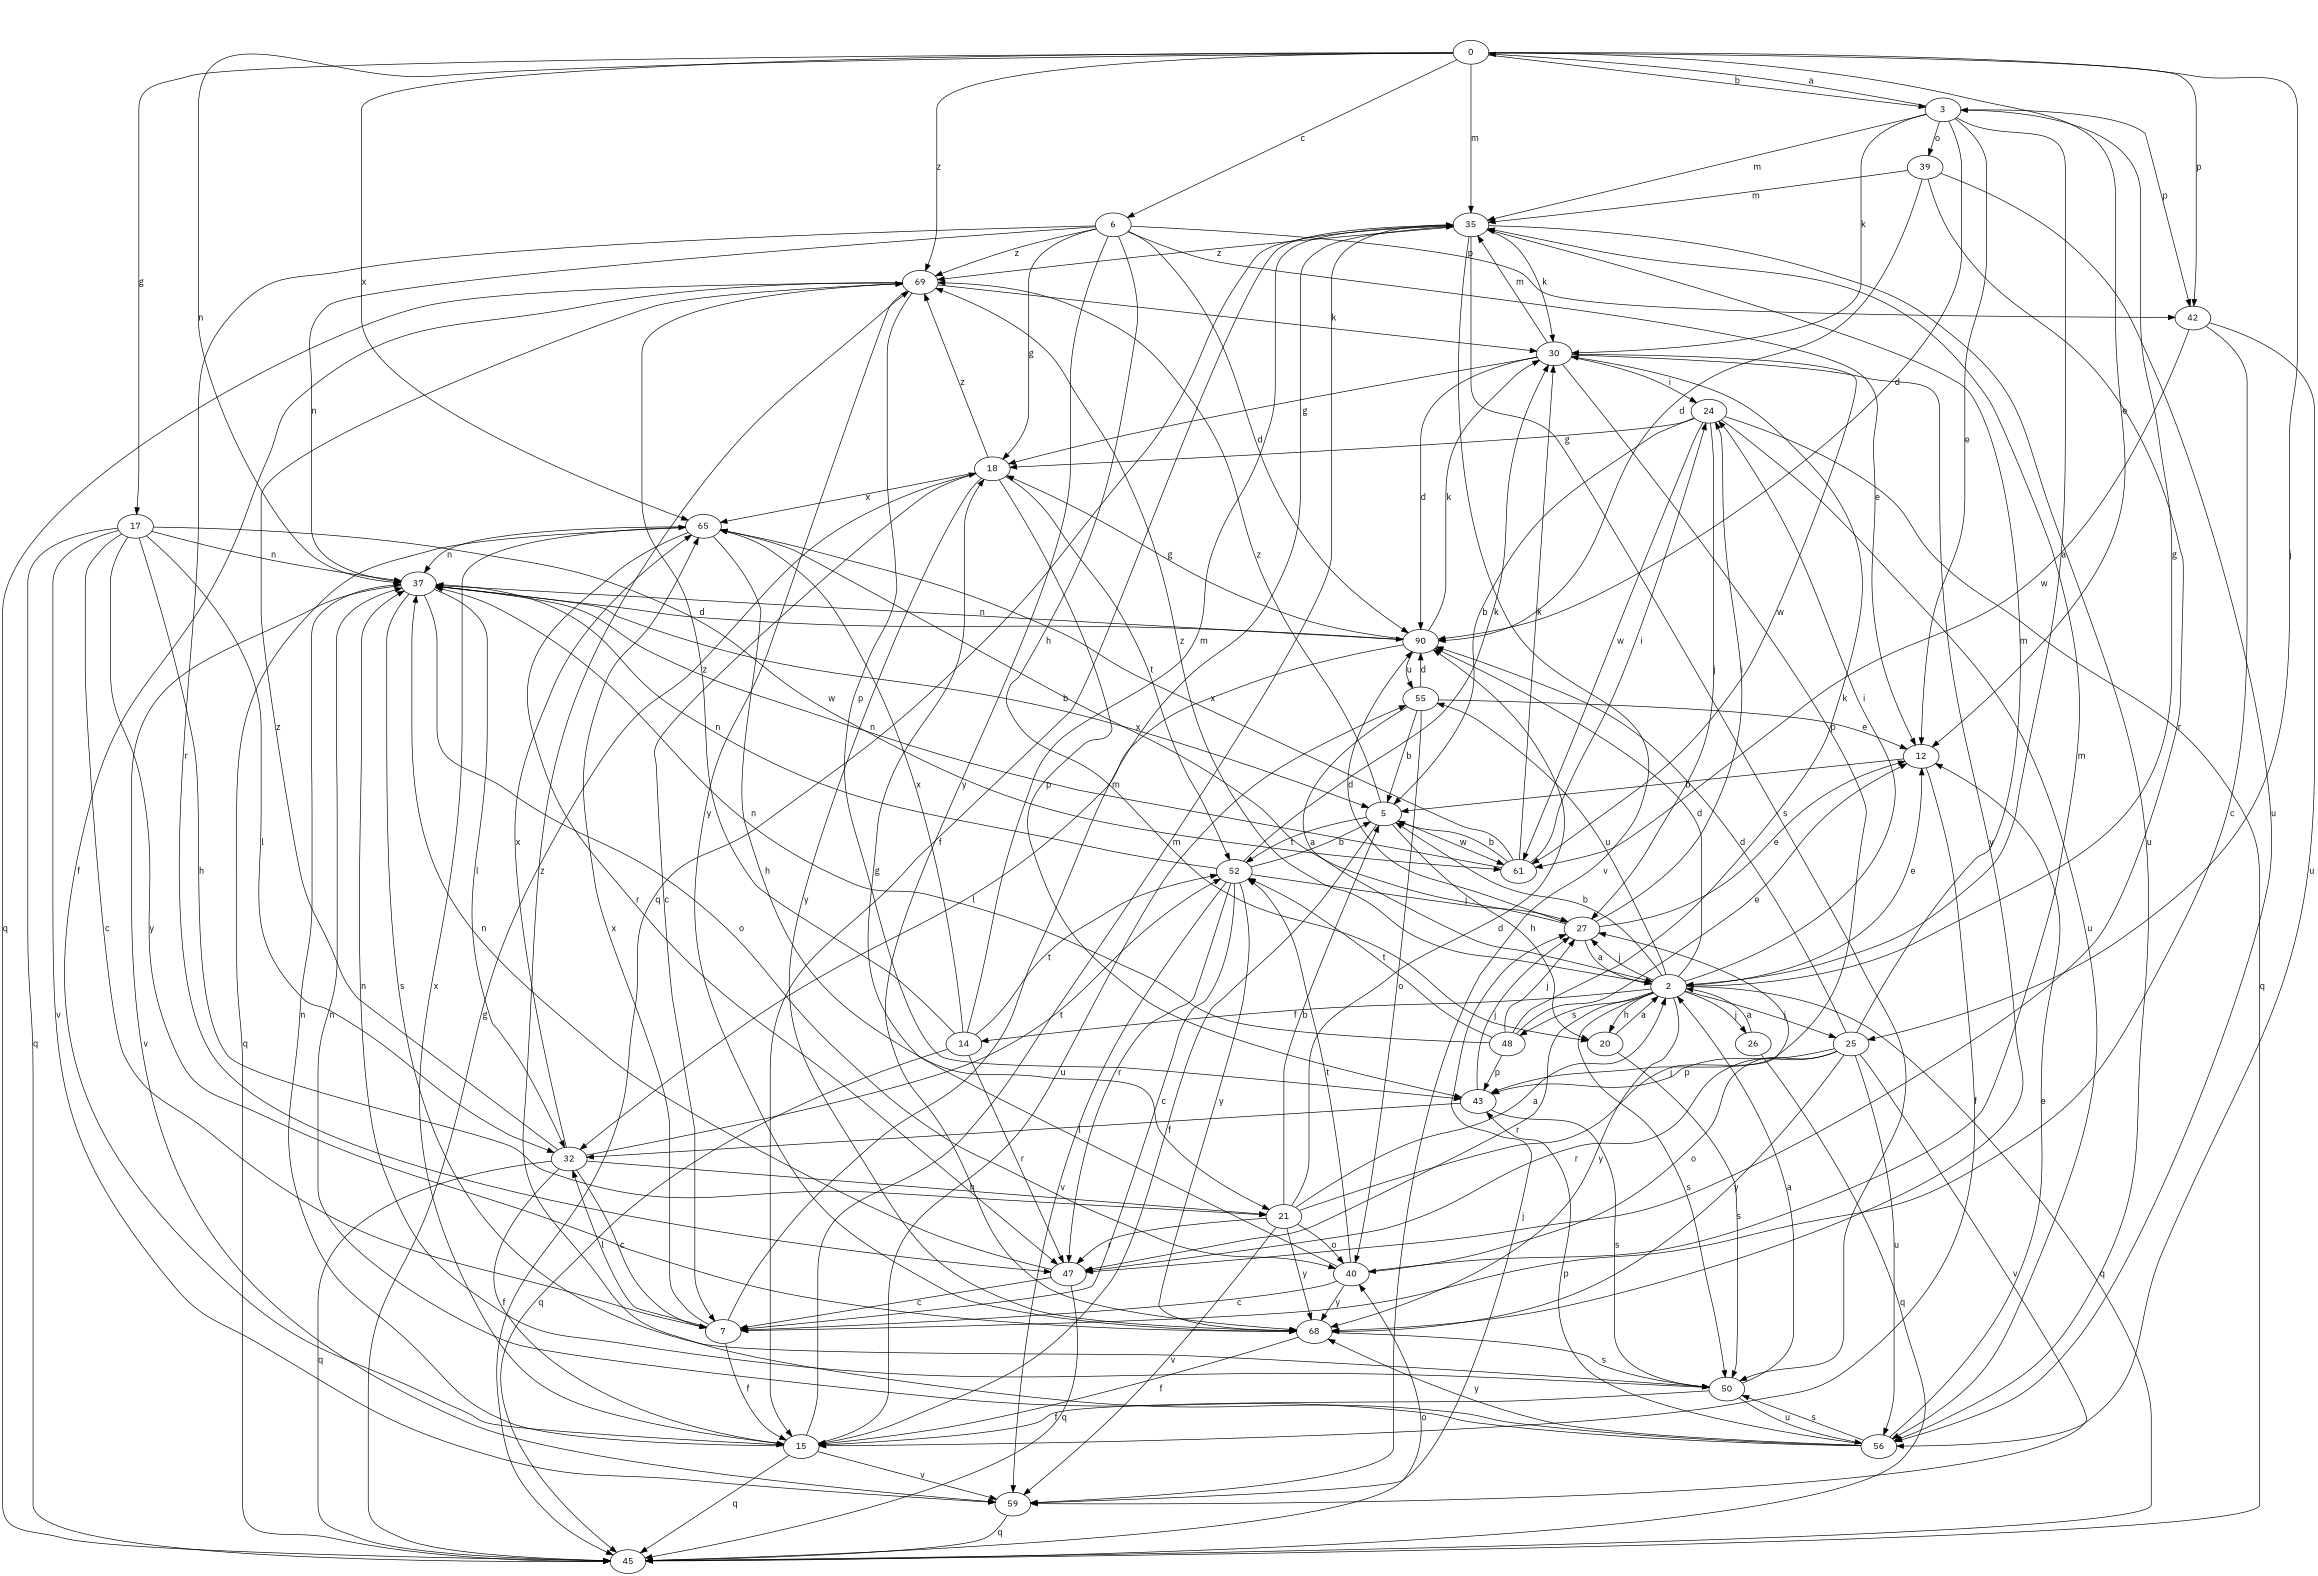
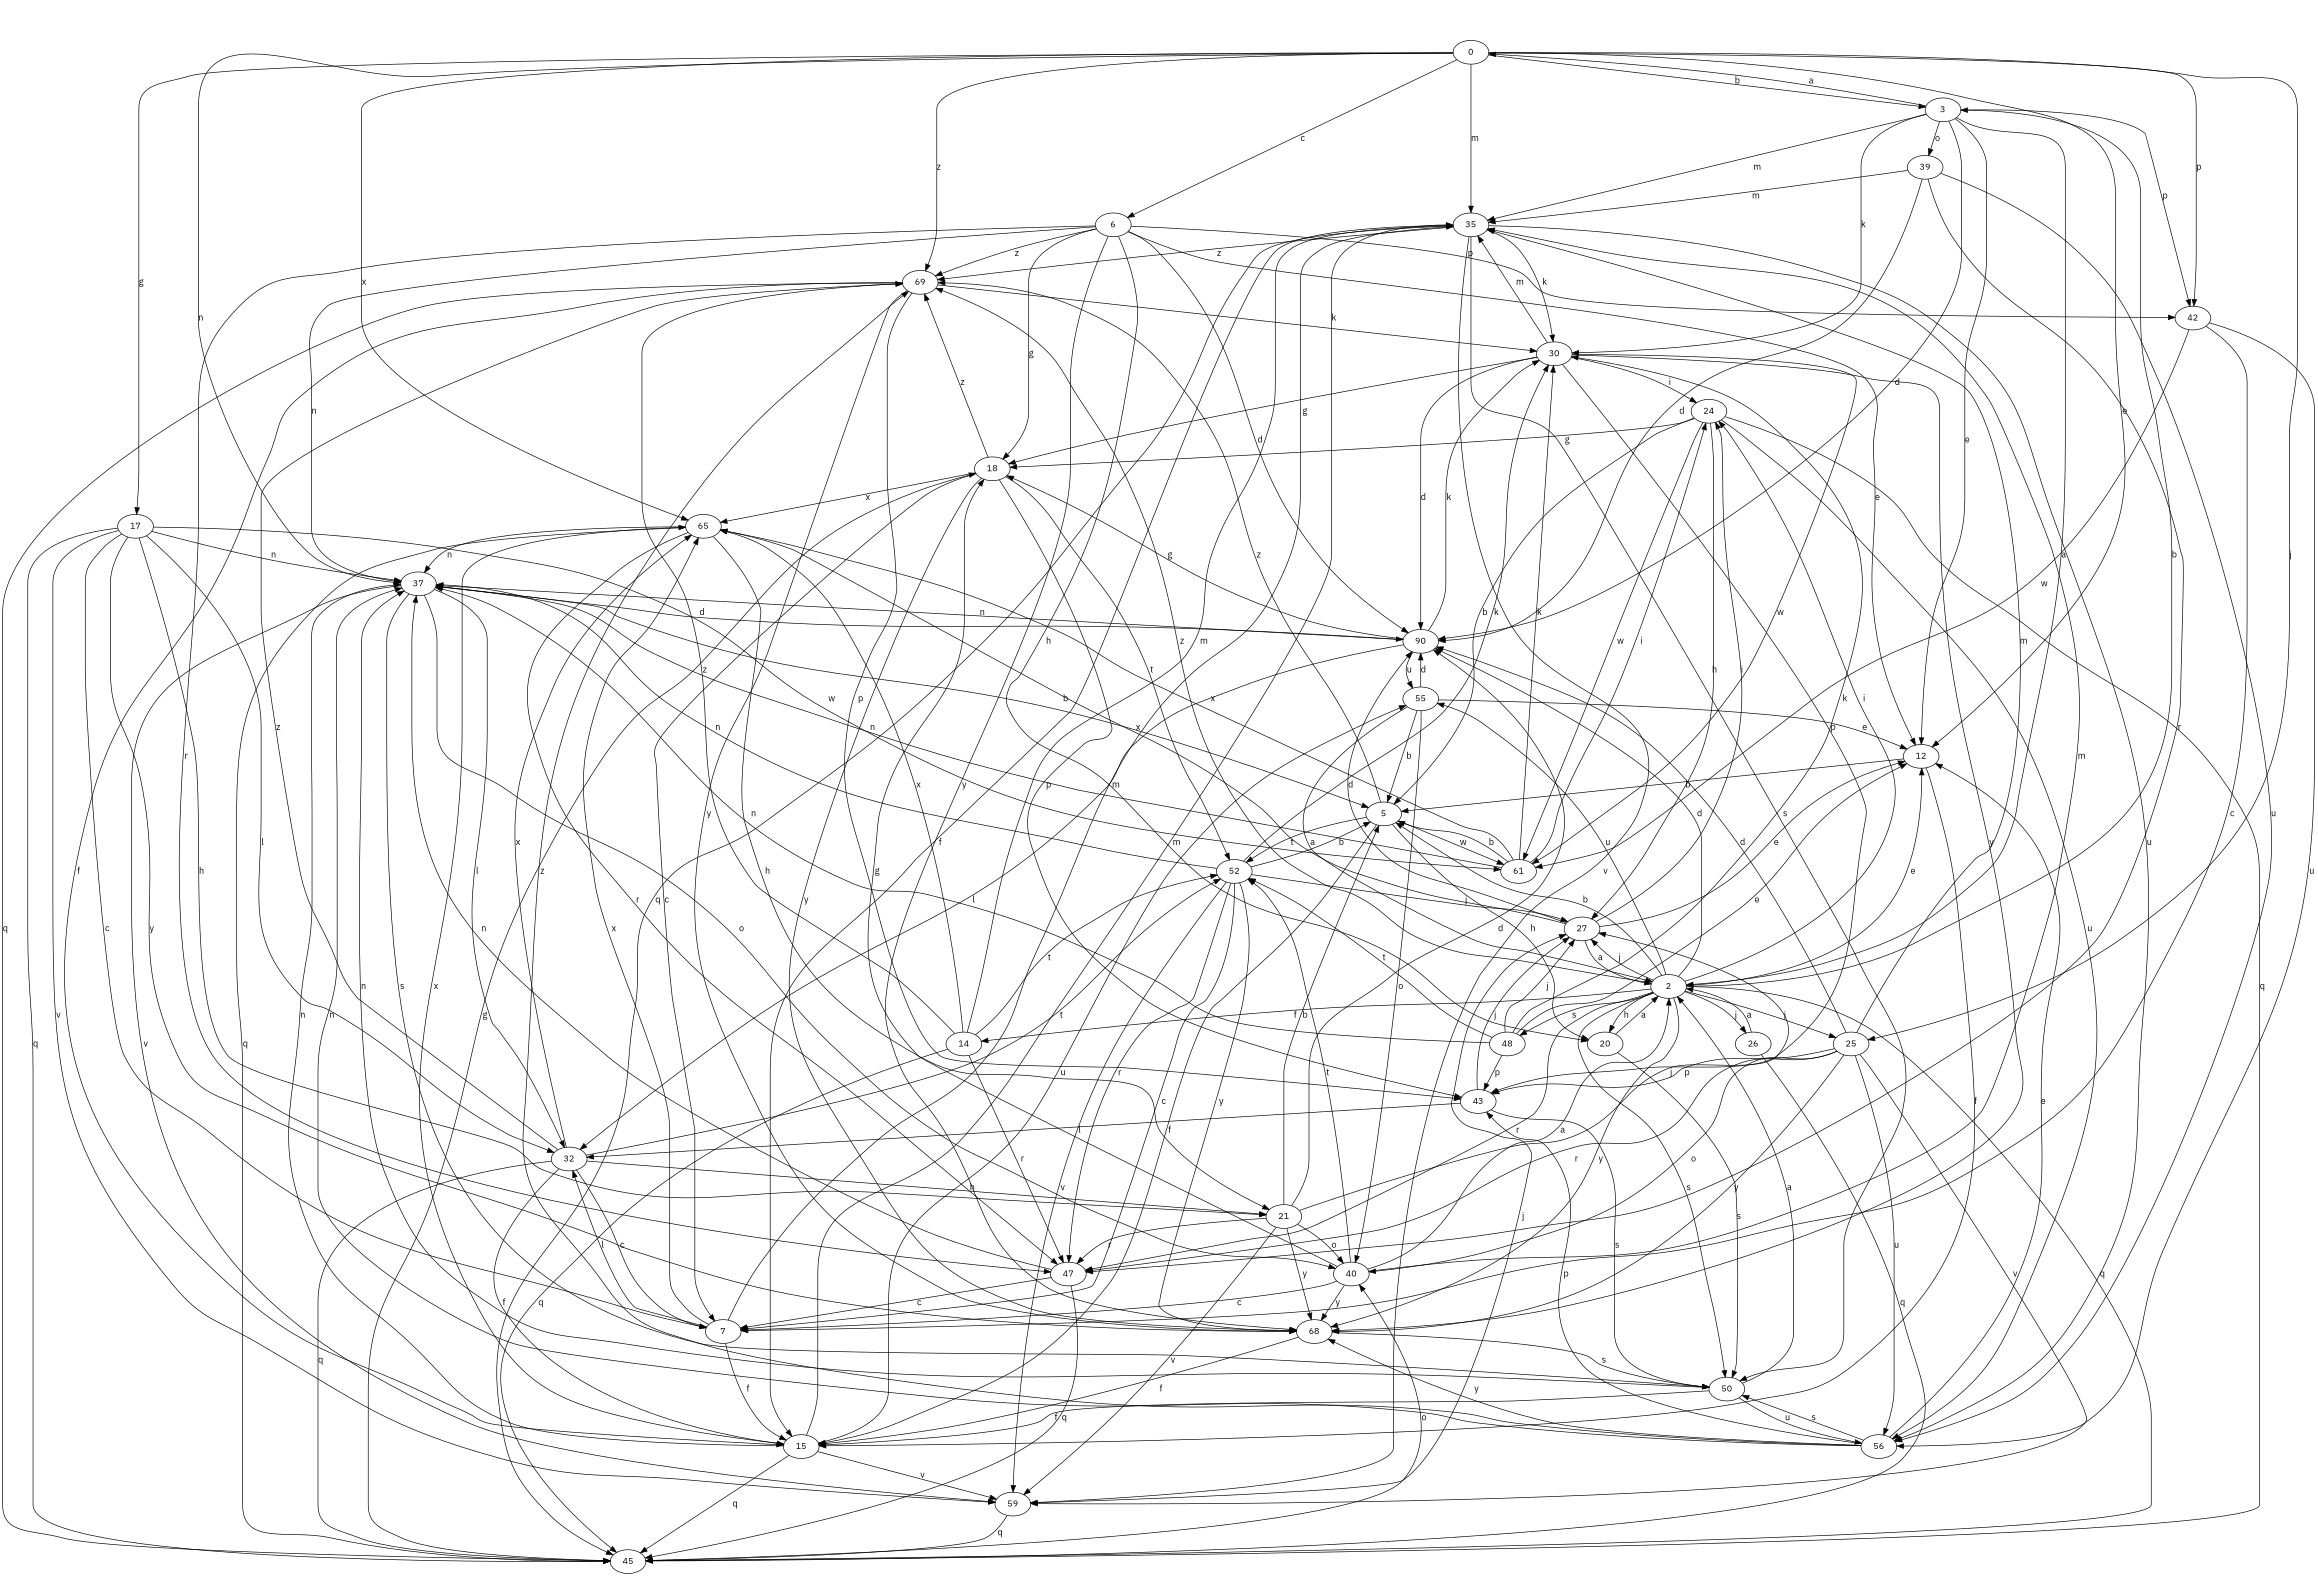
(2175, 555) -> (2175, 555)
(1715, 670) -> (1715, 670)
(1482, 1122) -> (1550, 1134)
